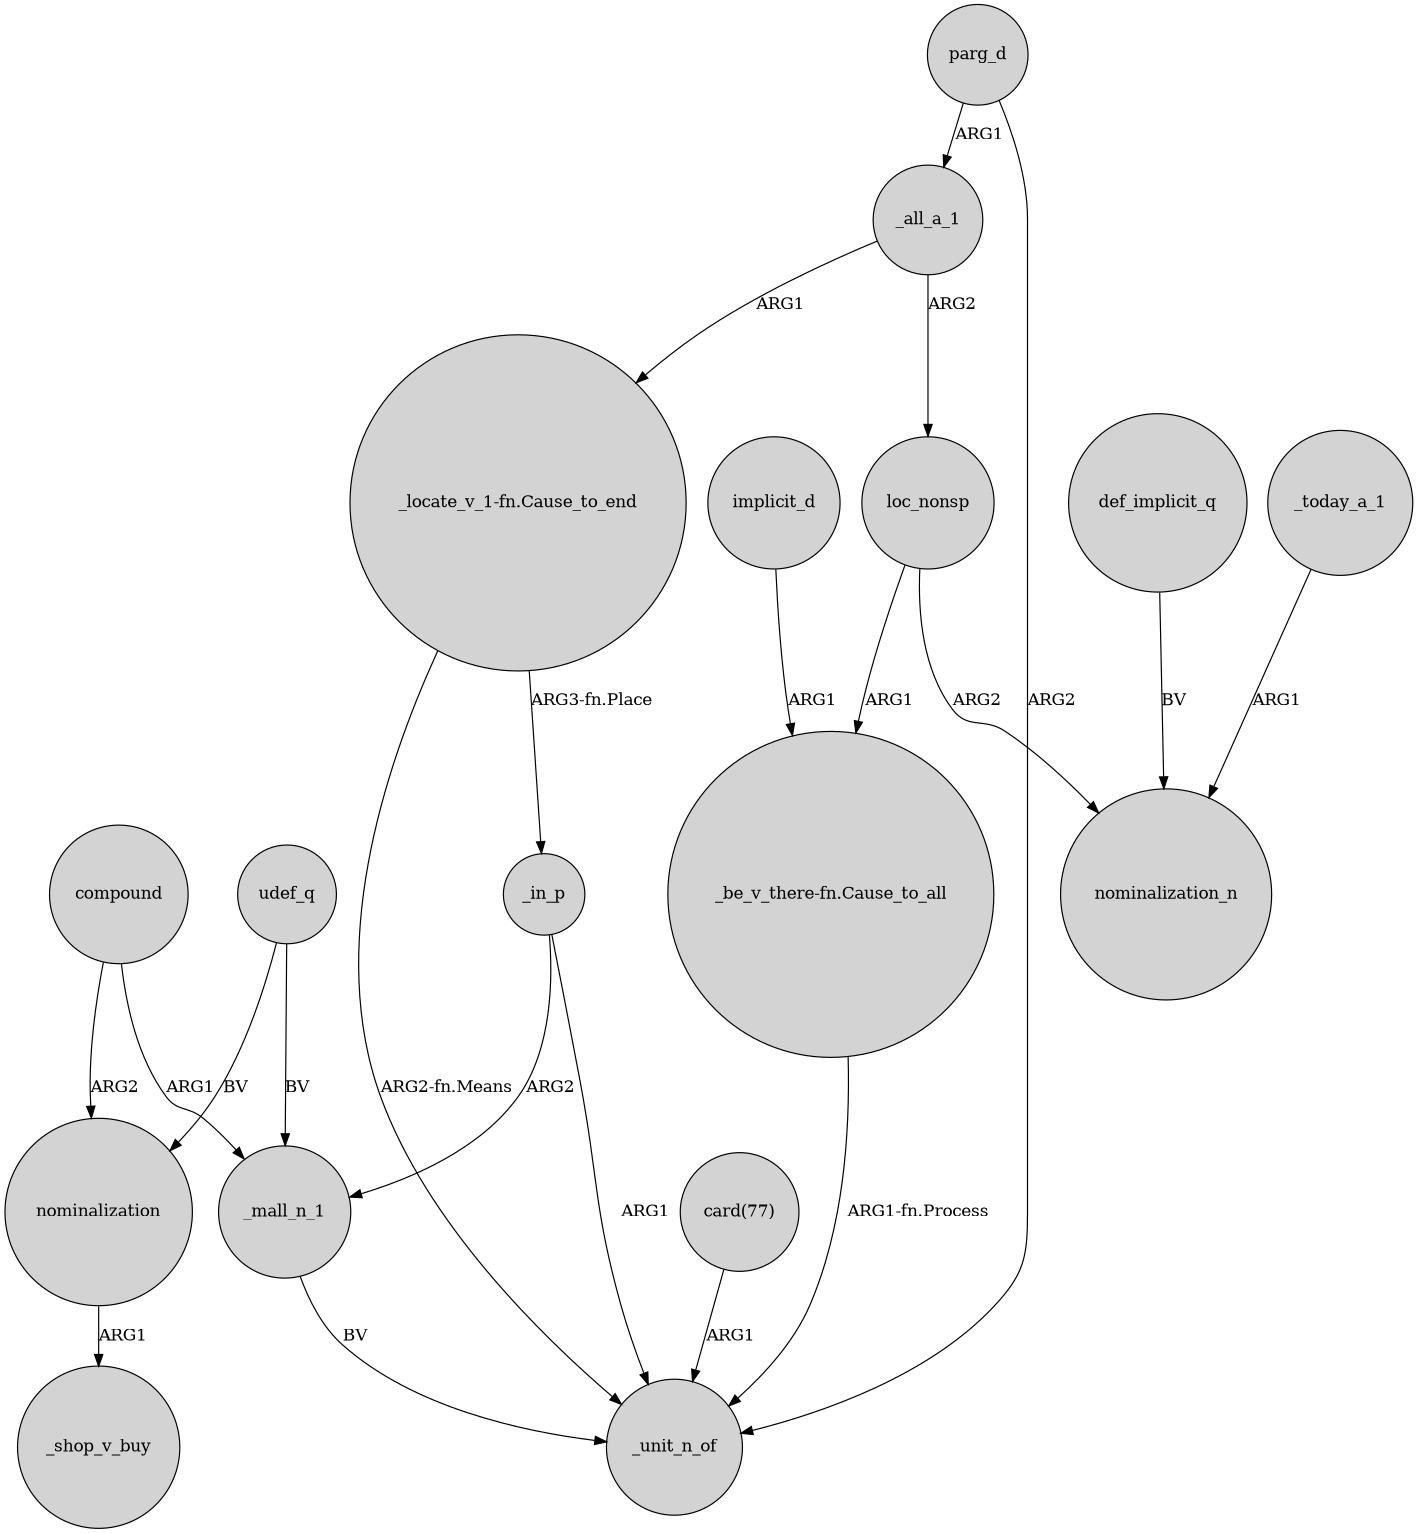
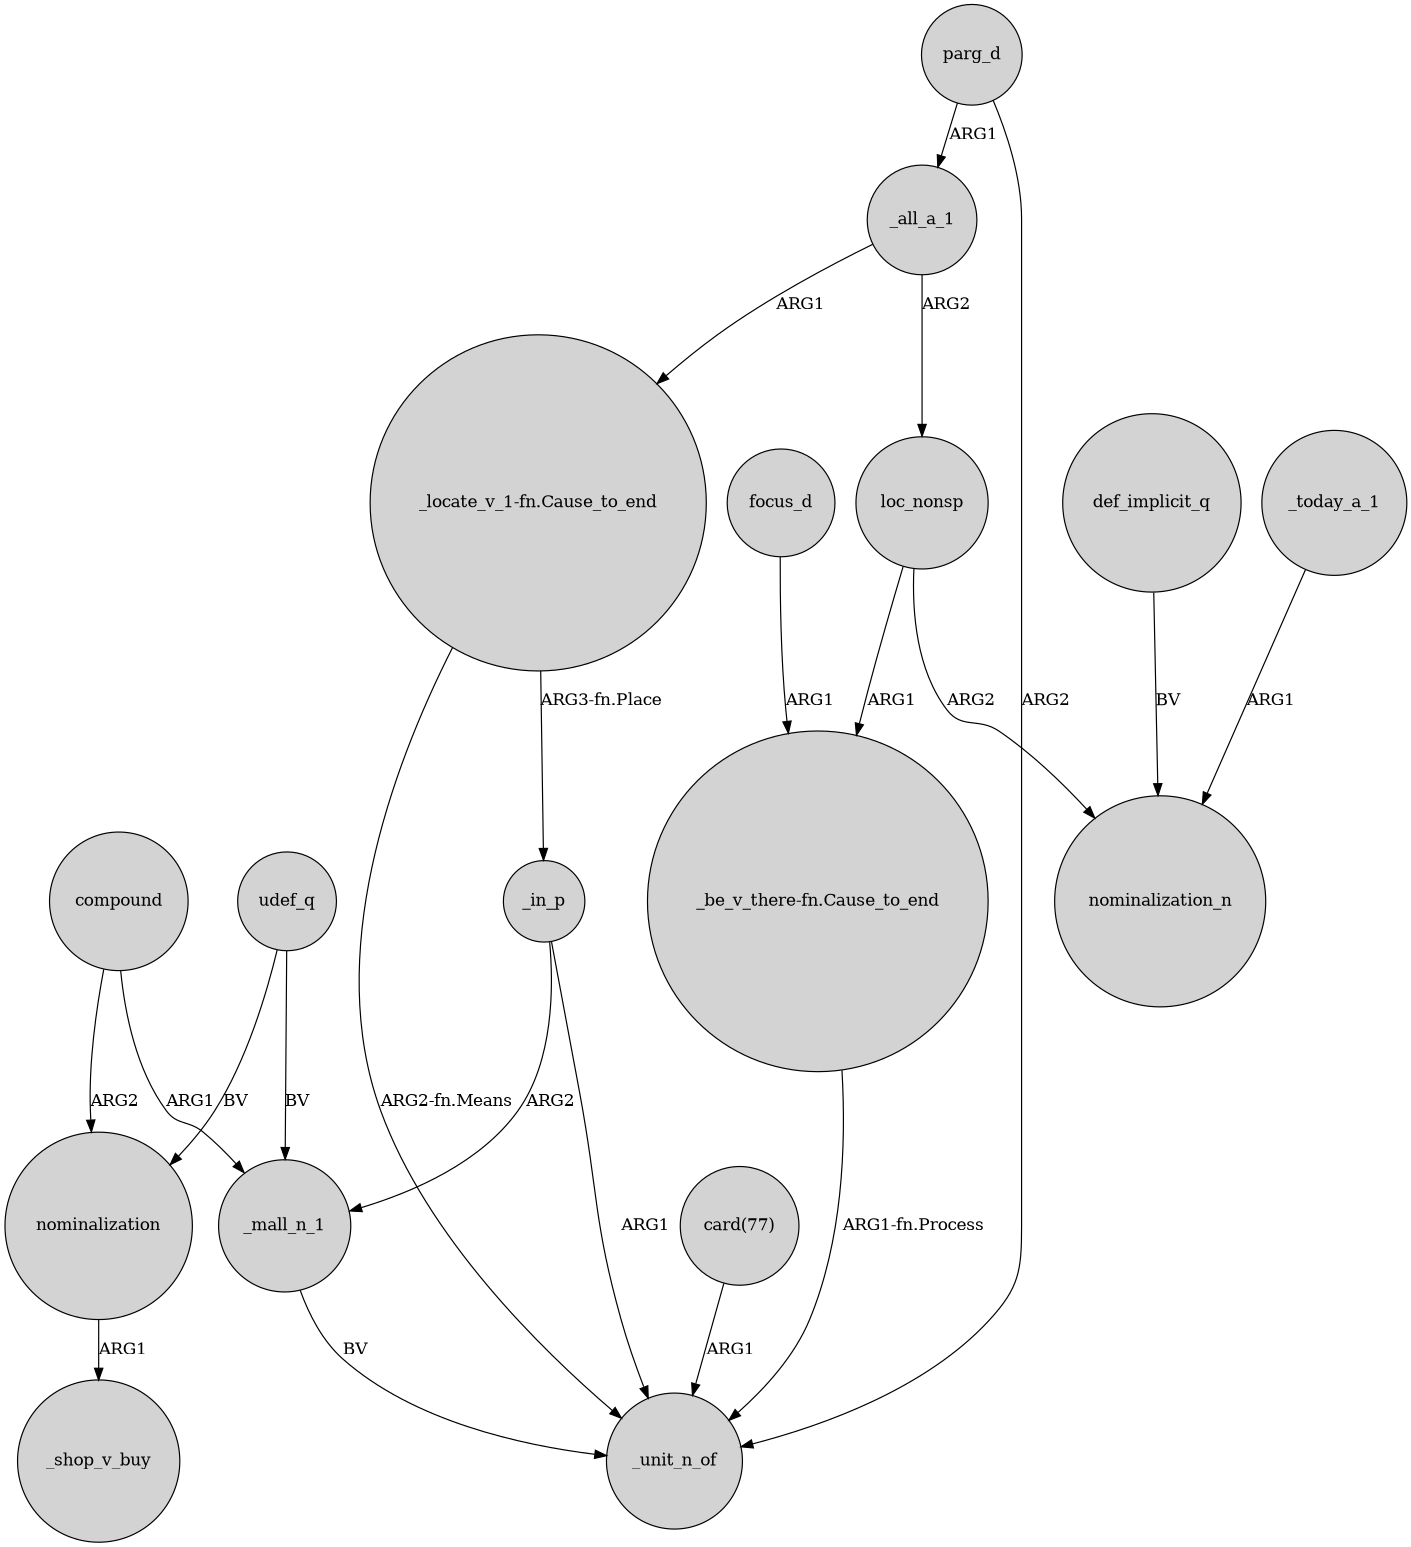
(774, 503) -> (781, 503)
(831, 894) -> (818, 901)
